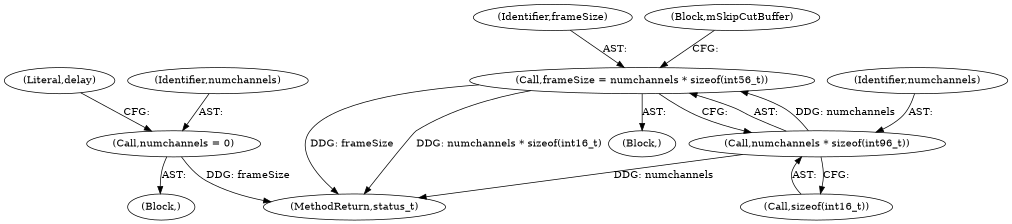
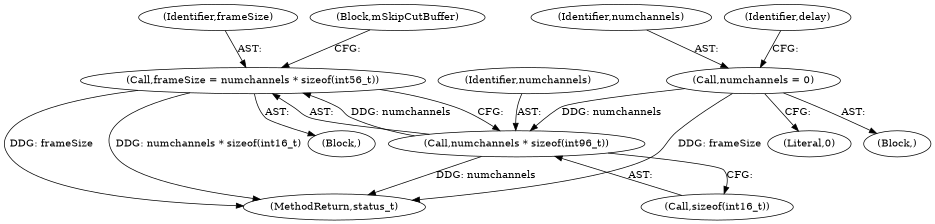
(60, 81) -> (788, 17)
none -> (607, 98)
none -> (809, 144)
